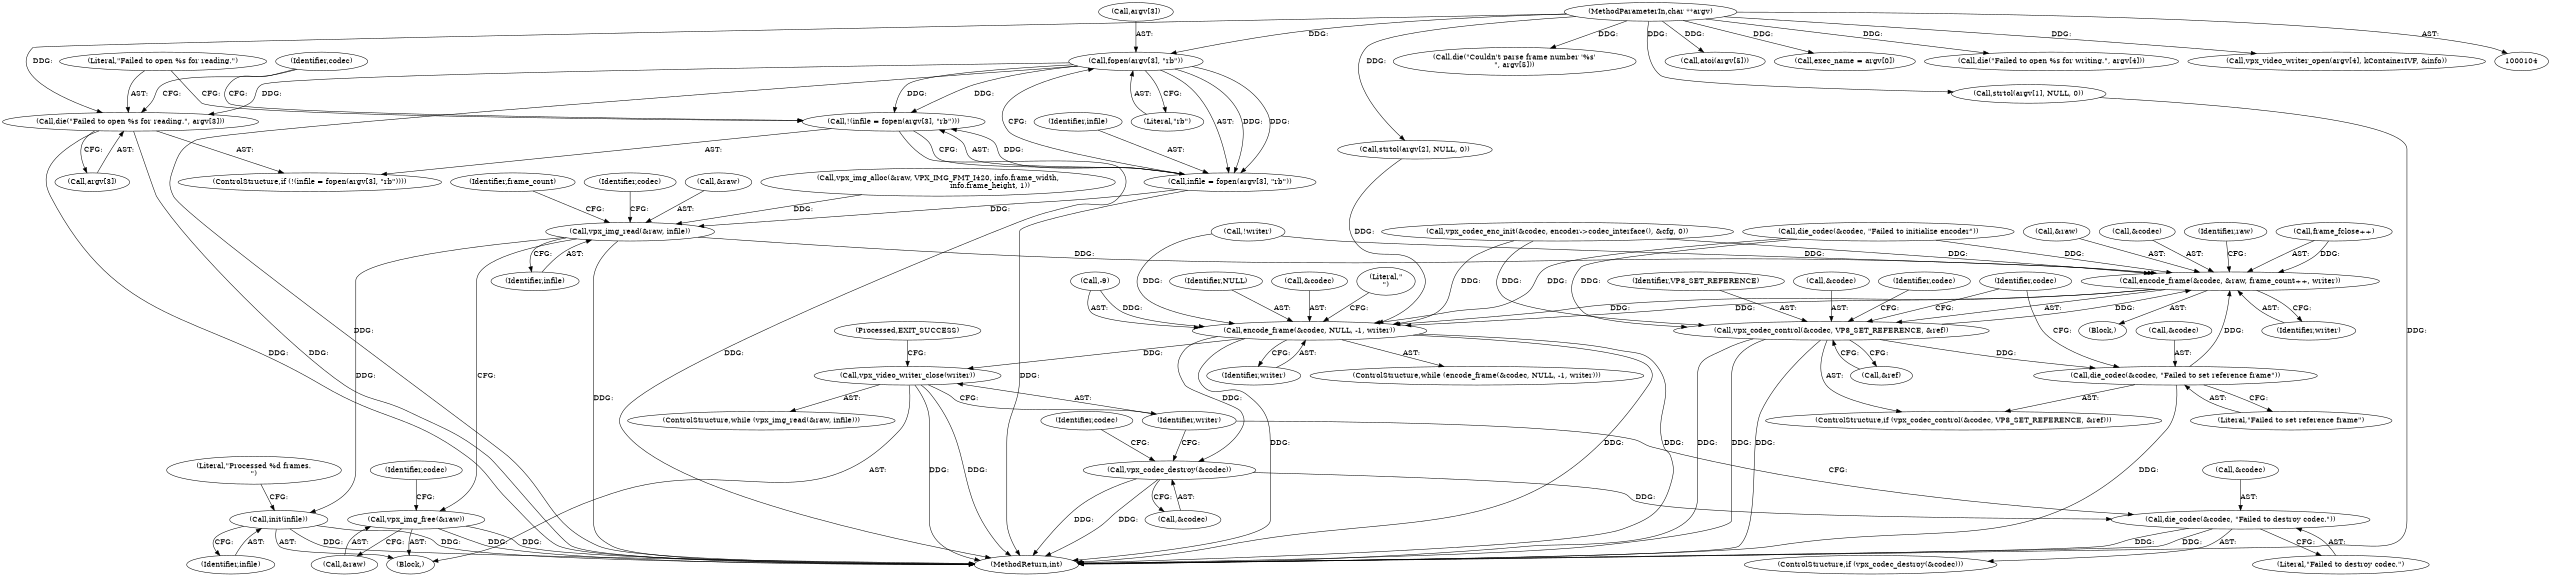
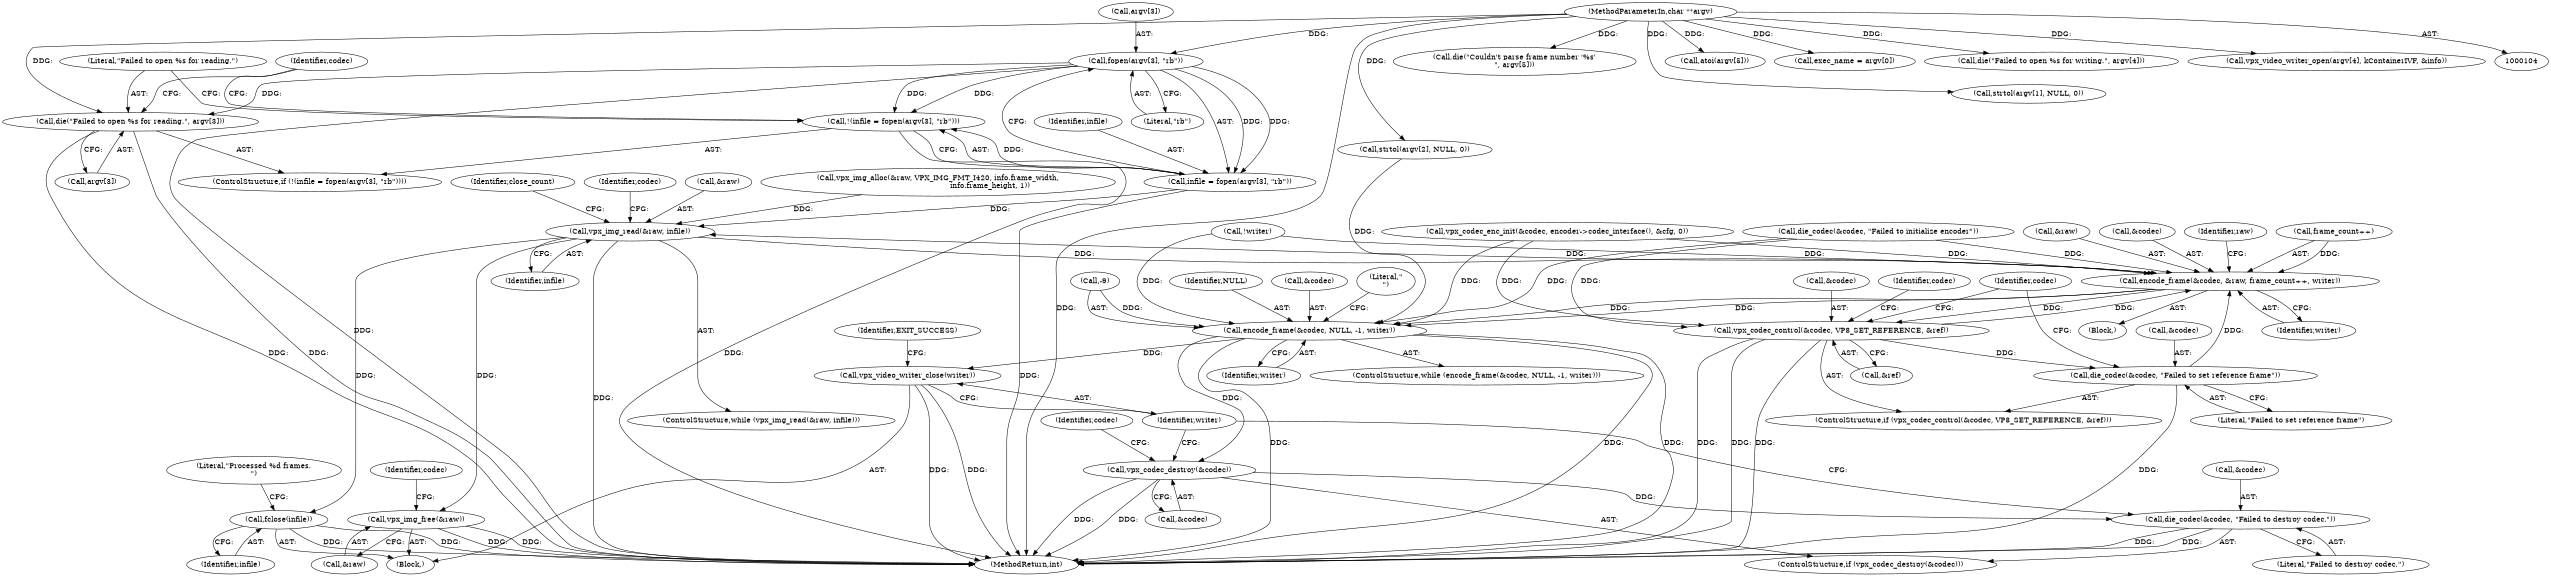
(513, 182) -> (513, 182)
(2334, 232) -> (2334, 232)
none -> (1435, 255)
(1696, 281) -> none
(2054, 308) -> (2054, 308)
(908, 331) -> (908, 331)
(1851, 353) -> (1851, 353)
(488, 376) -> (488, 376)
(837, 397) -> (698, 322)
none -> (1514, 517)
(279, 520) -> (279, 520)
(2249, 548) -> (1223, 221)
